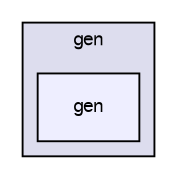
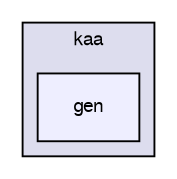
(89, 40) -> (89, 40)
